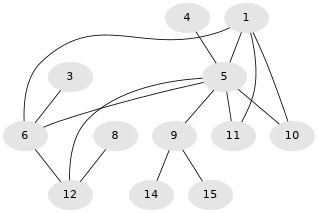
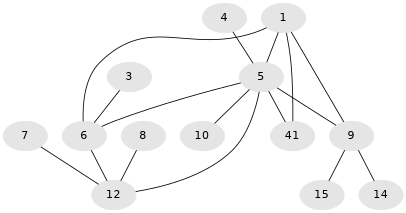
(272, 76) -> (317, 77)
none -> (25, 136)
(234, 136) -> (293, 136)
